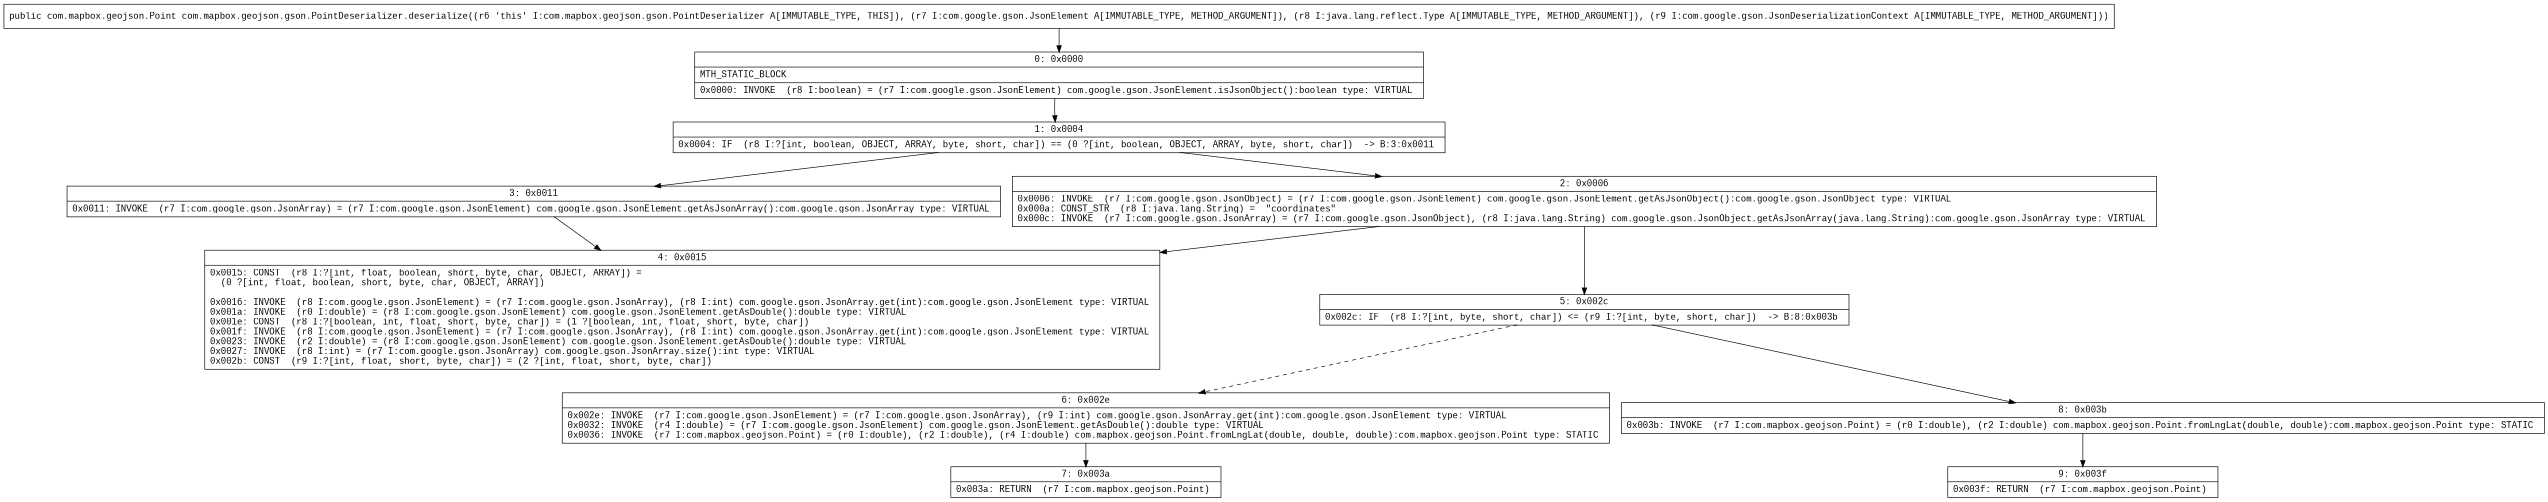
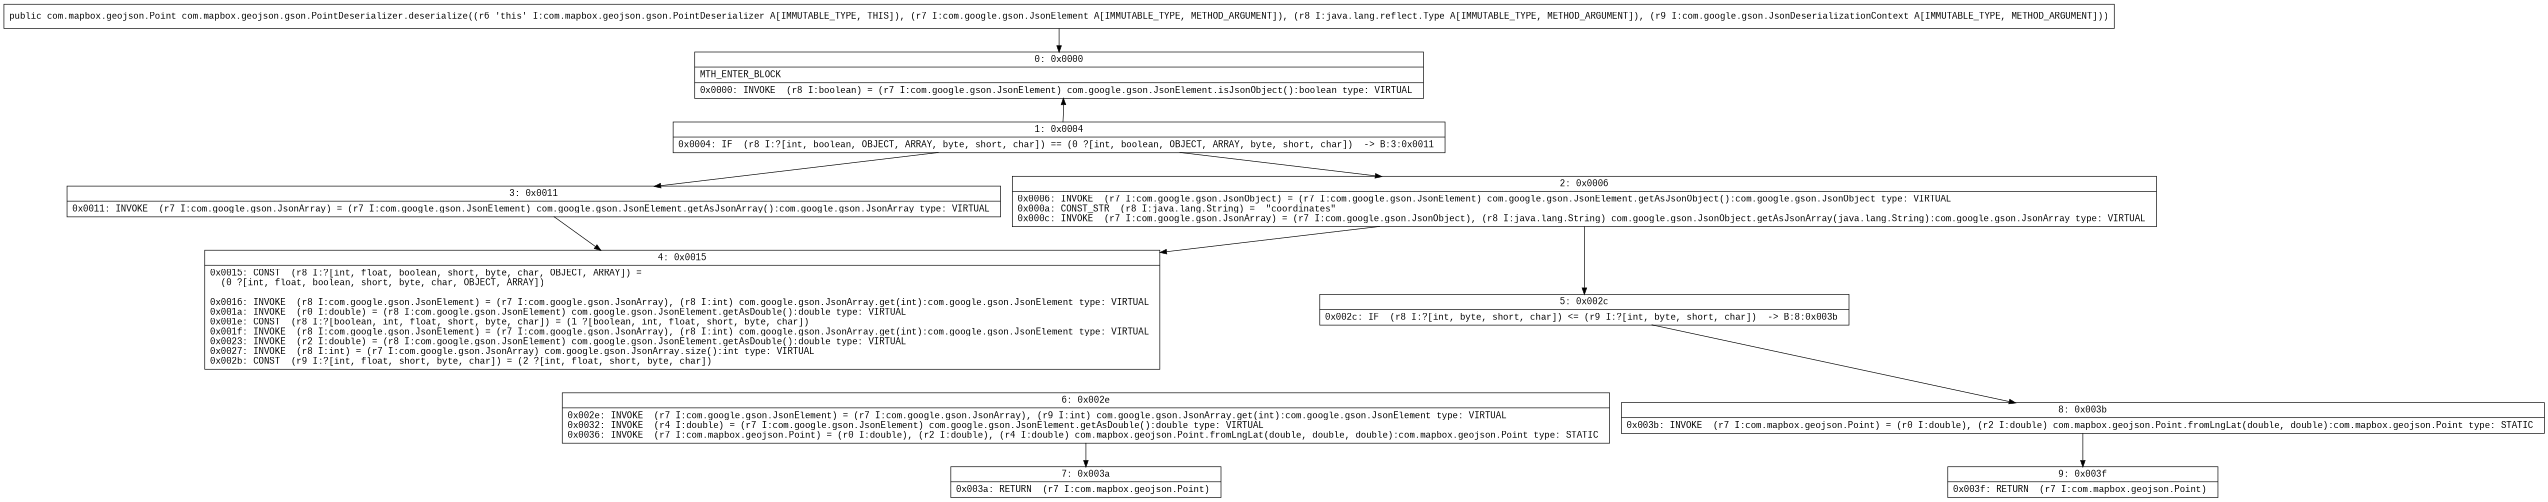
(743, 75) -> (741, 75)
(1055, 107) -> (1063, 114)
(1361, 358) -> none
